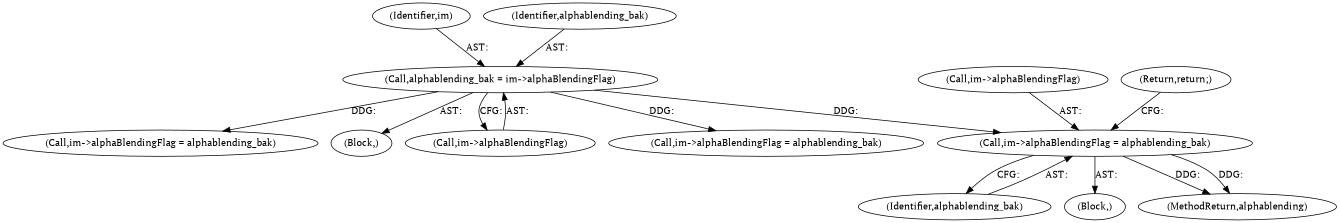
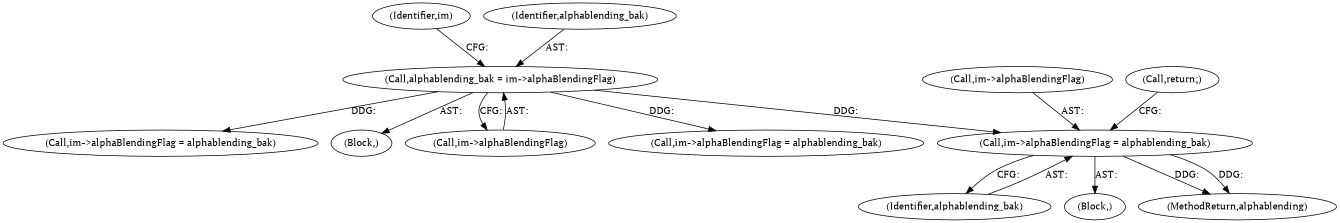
(479, 48) -> (479, 48)
(1176, 80) -> (1172, 80)
